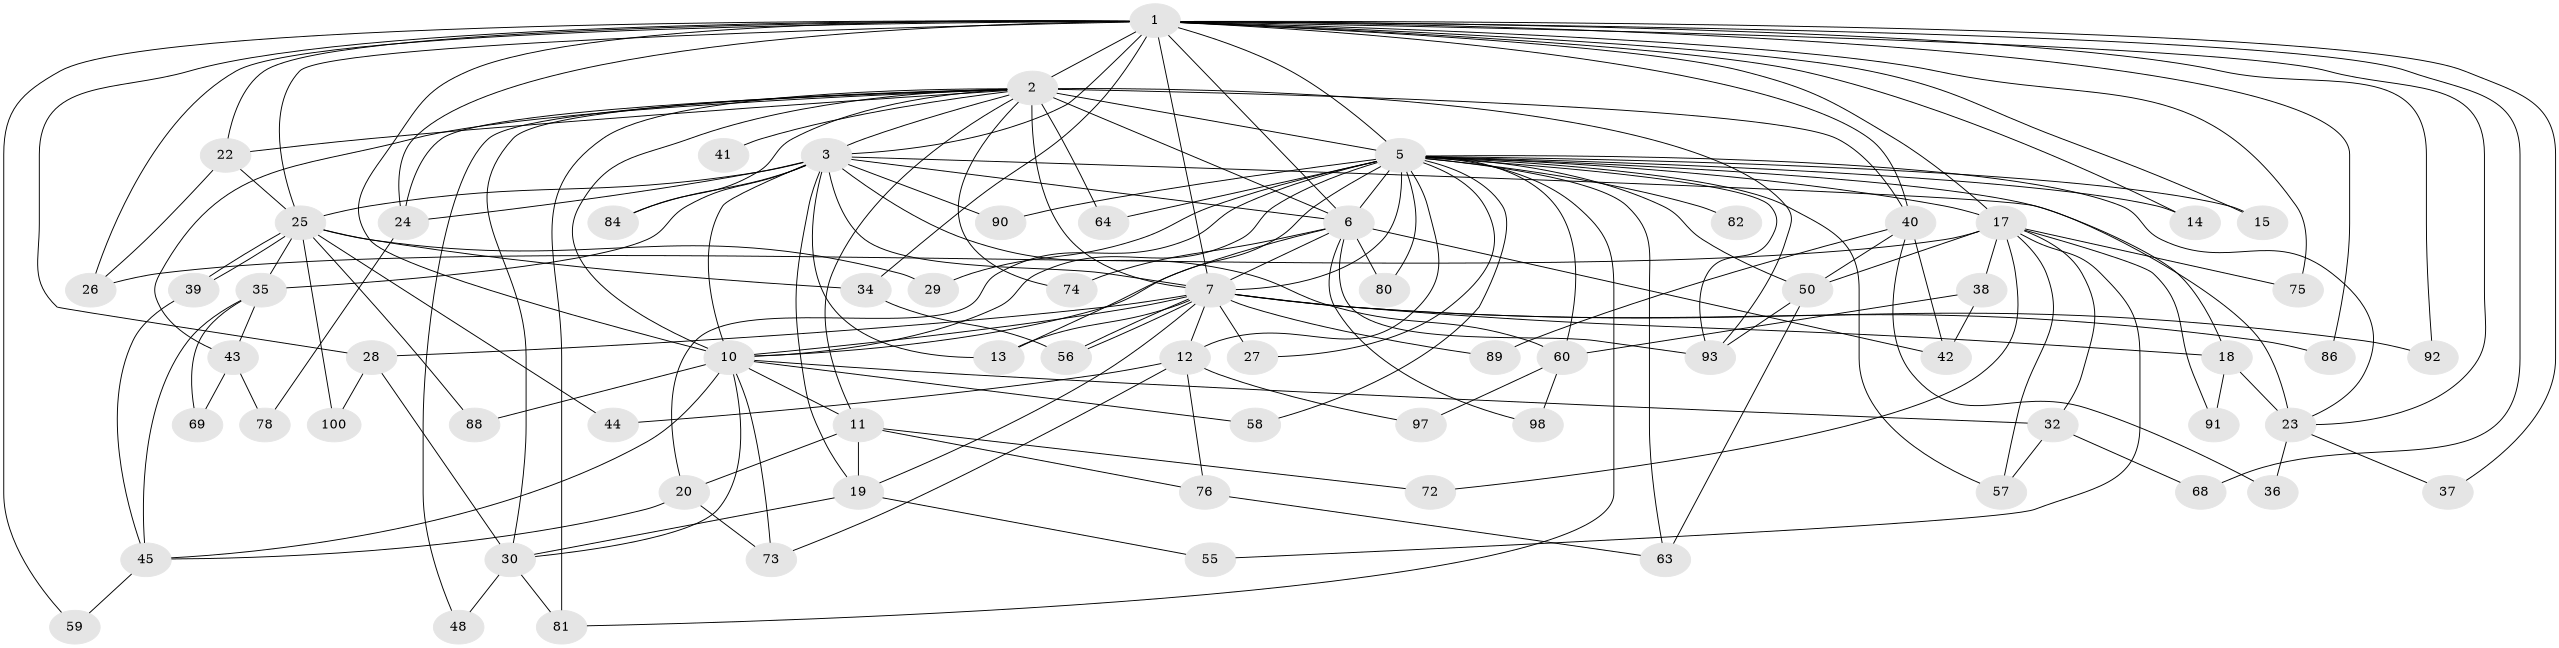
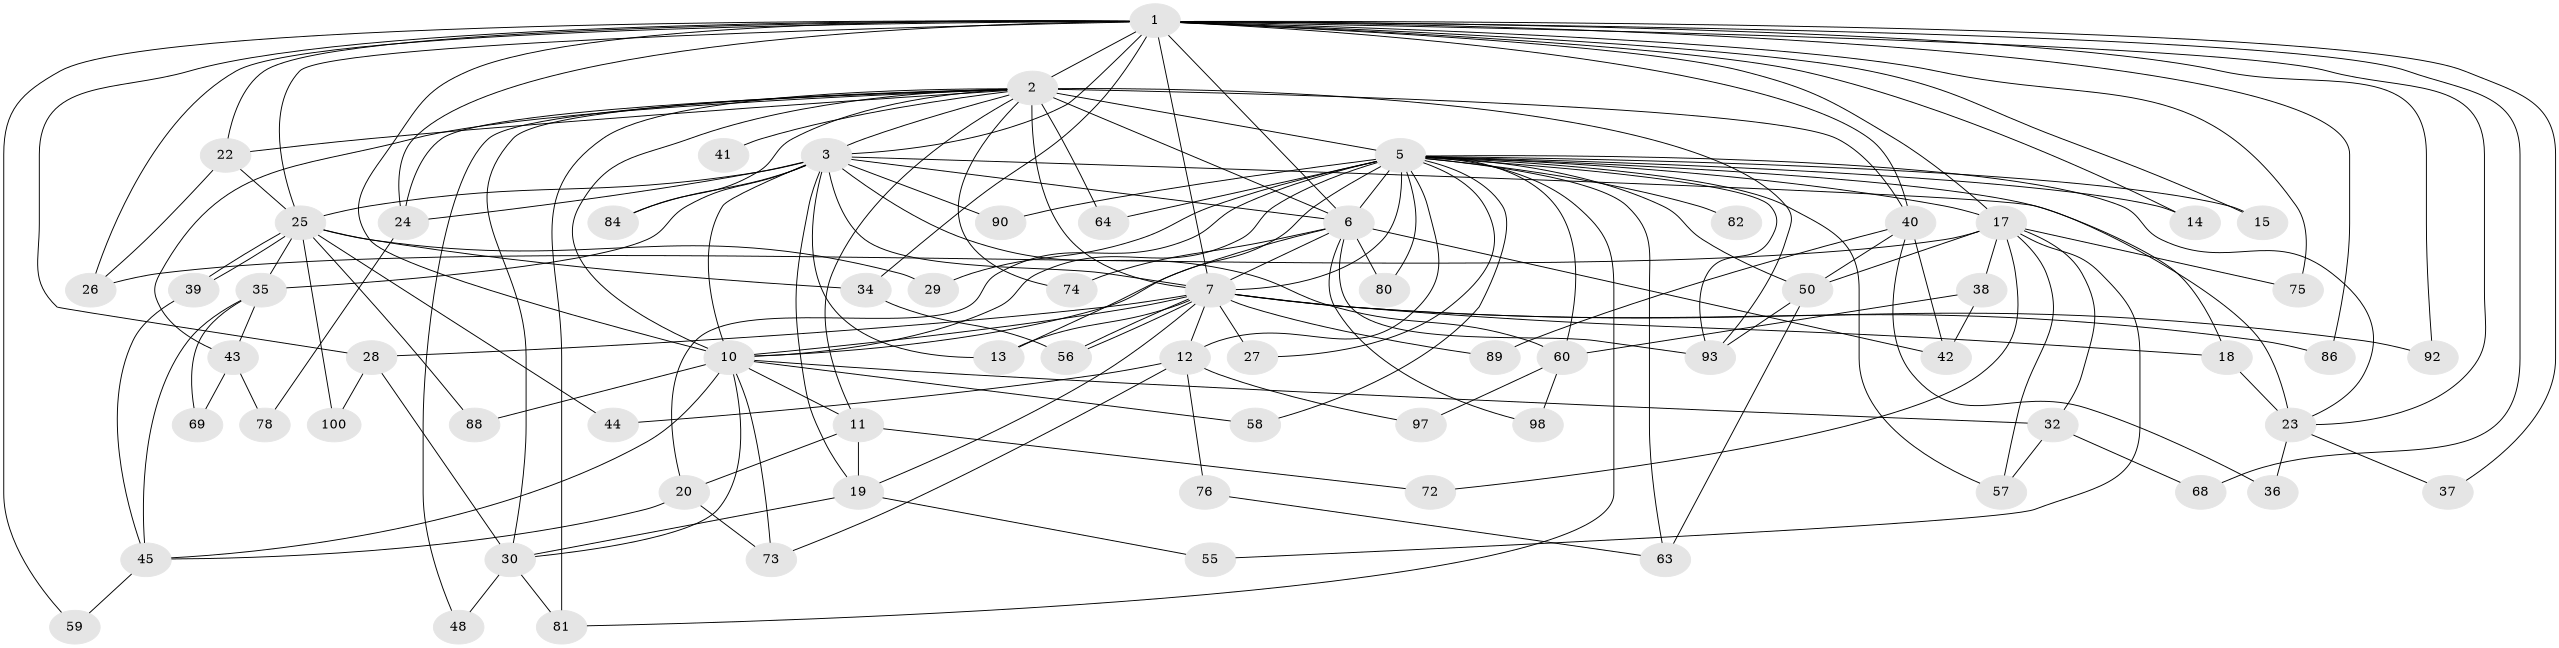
(1290, 71) -> none
(2214, 425) -> none
(1032, 459) -> none
